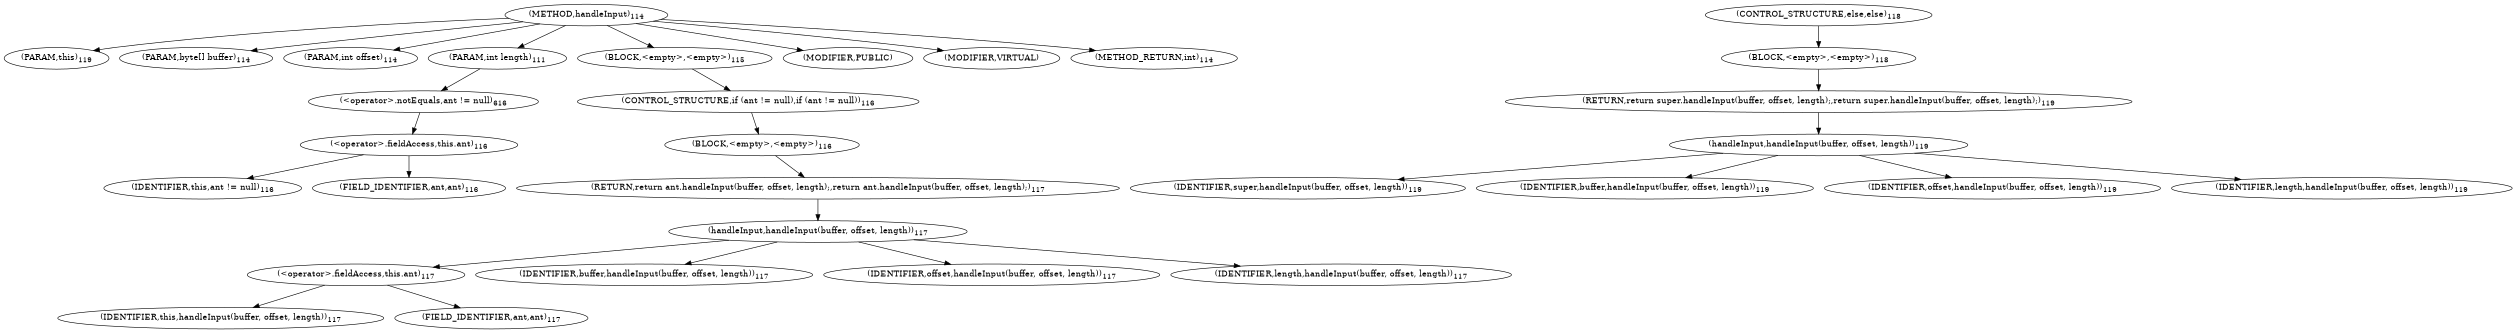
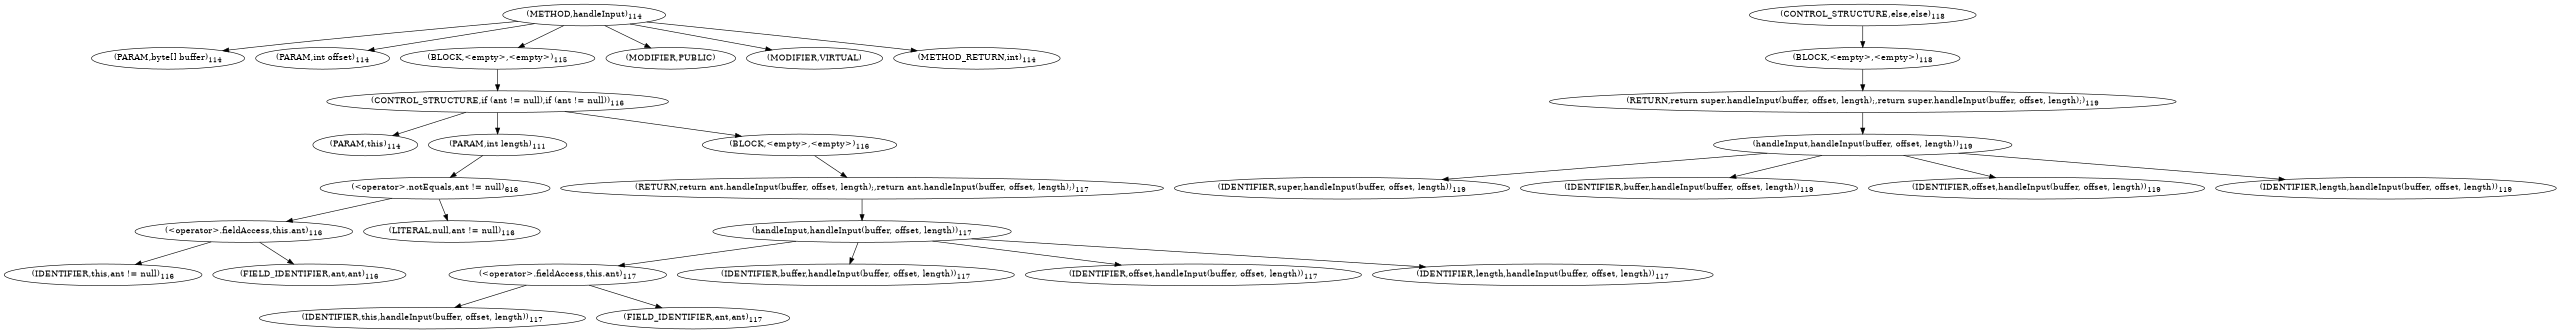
(304, 30) -> (432, 123)
(545, 35) -> (498, 120)
(85, 57) -> (394, 144)
none -> (452, 232)
